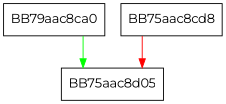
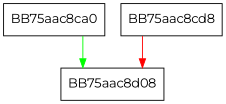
(54, 20) -> (54, 20)
(112, 84) -> (112, 84)
